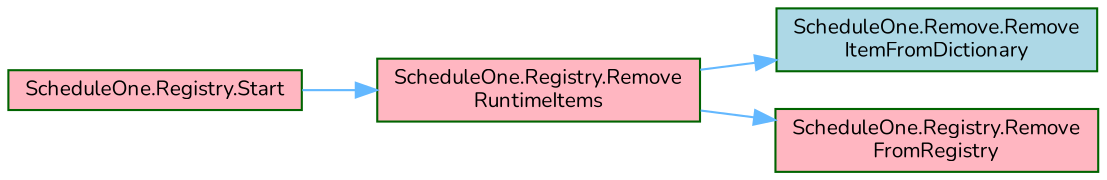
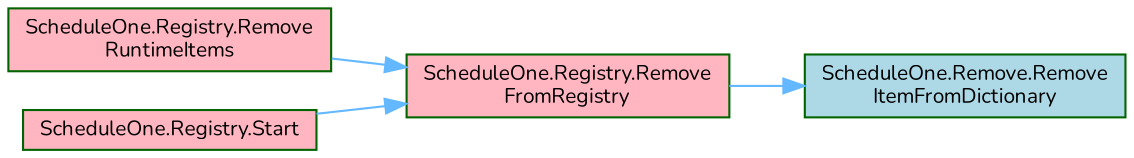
(728, 66) -> (756, 86)
(329, 90) -> (351, 110)
